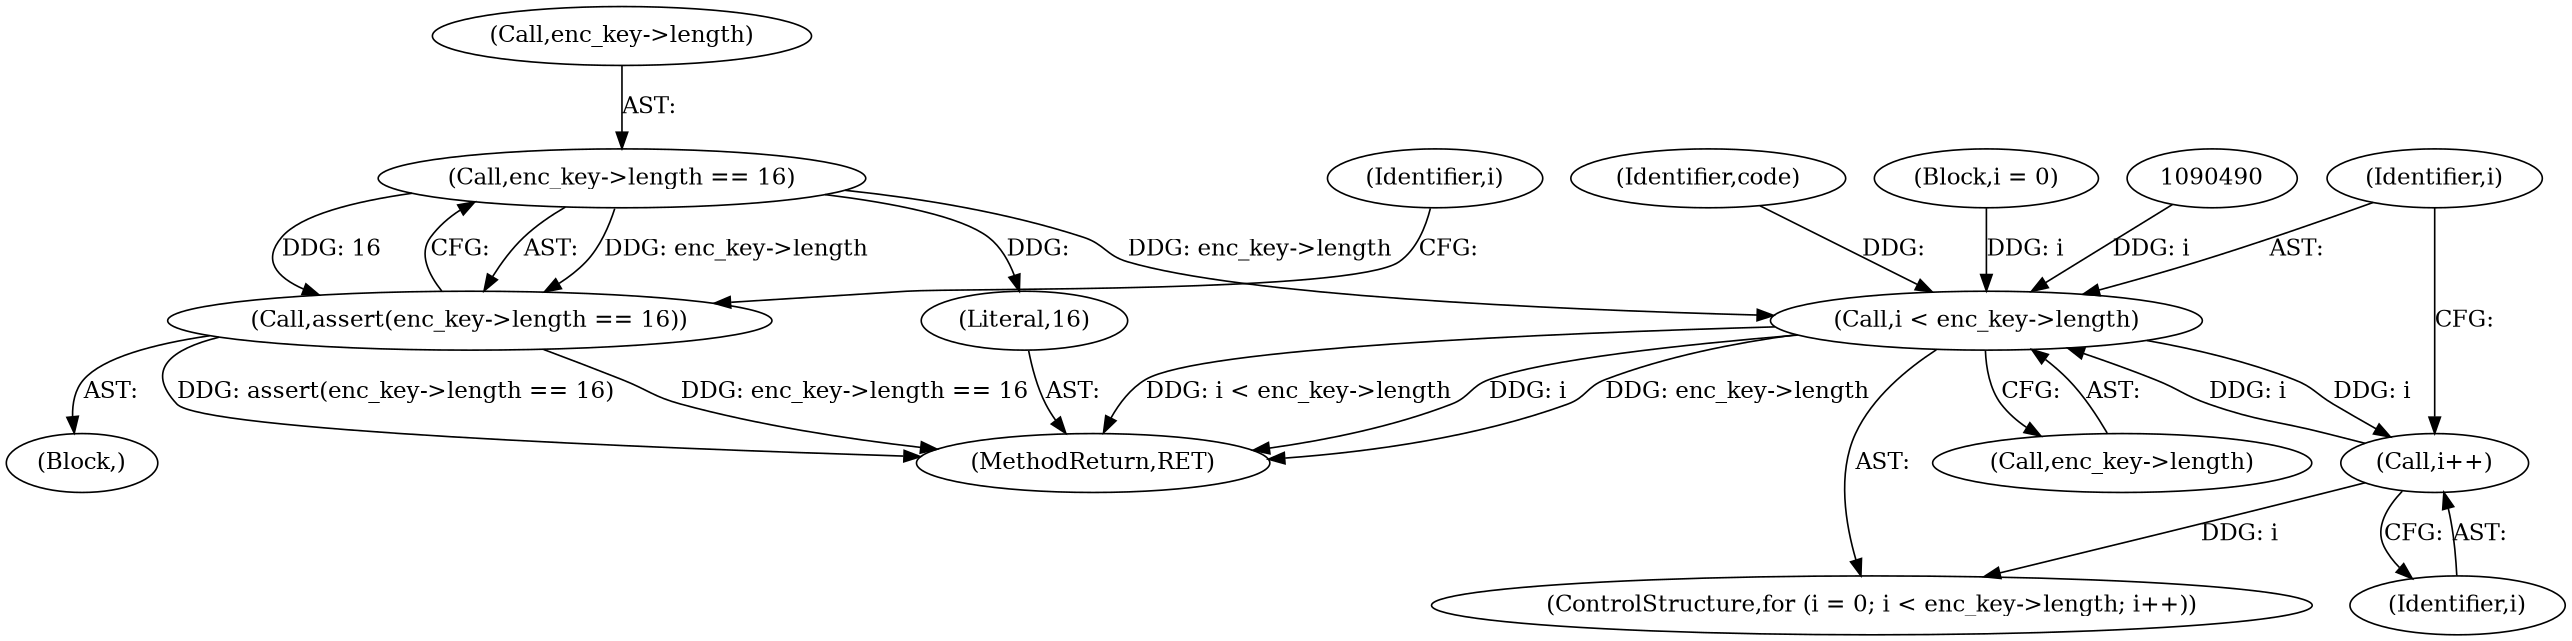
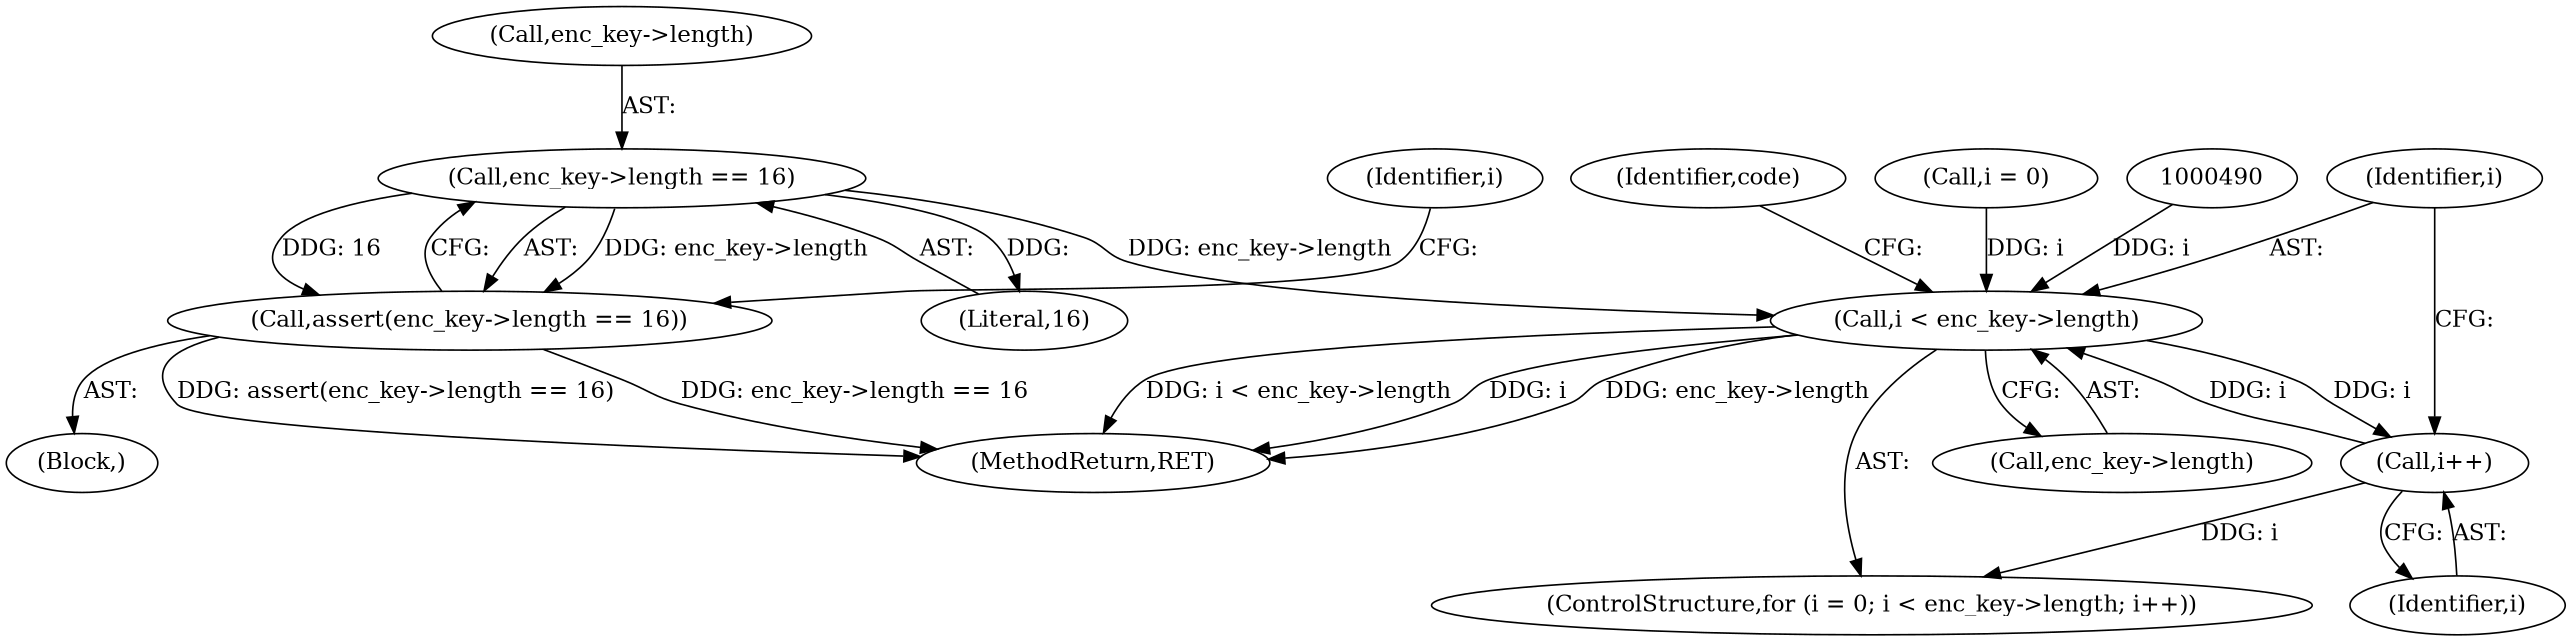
(1986, 178) -> (1986, 178)
(2212, 178) -> (2212, 178)
(1897, 250) -> (1897, 250)
(1038, 387) -> (881, 239)
